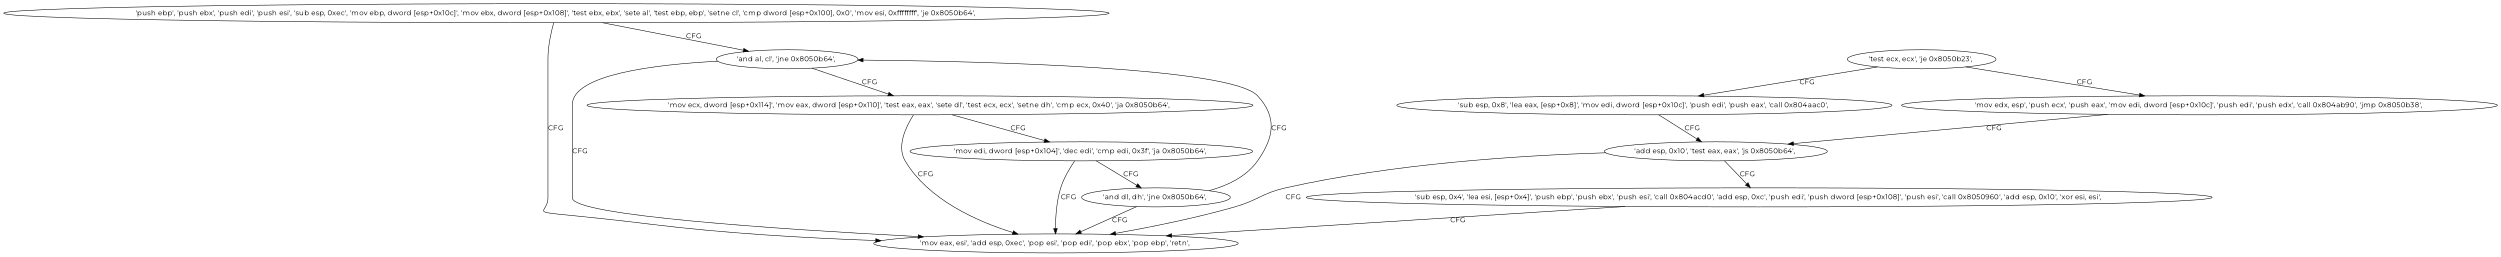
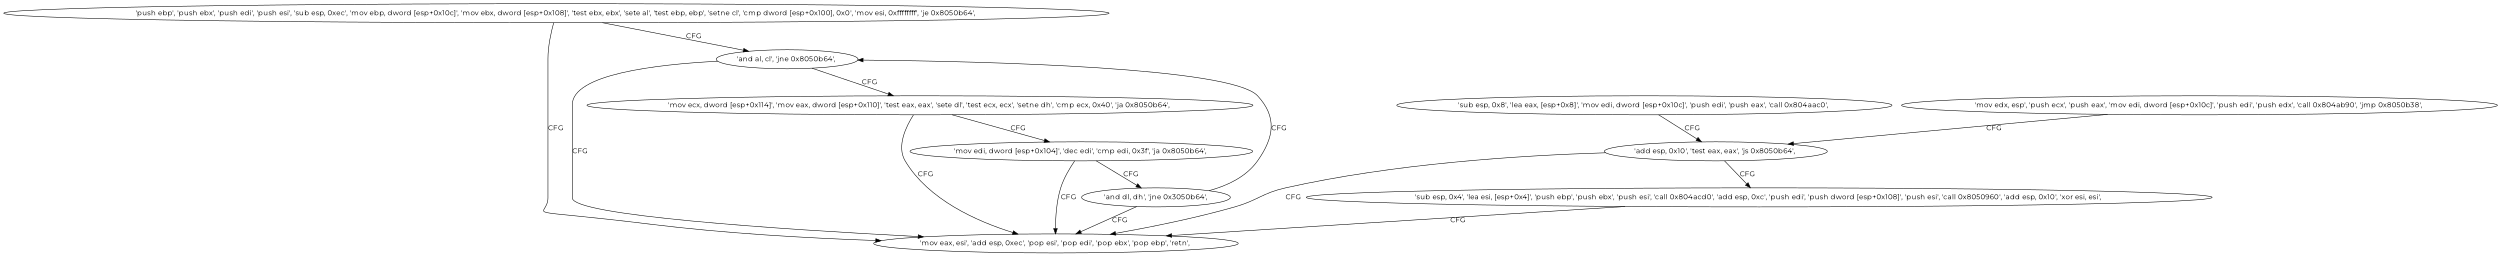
(1922, 59) -> none
(1156, 197) -> (1156, 197)
